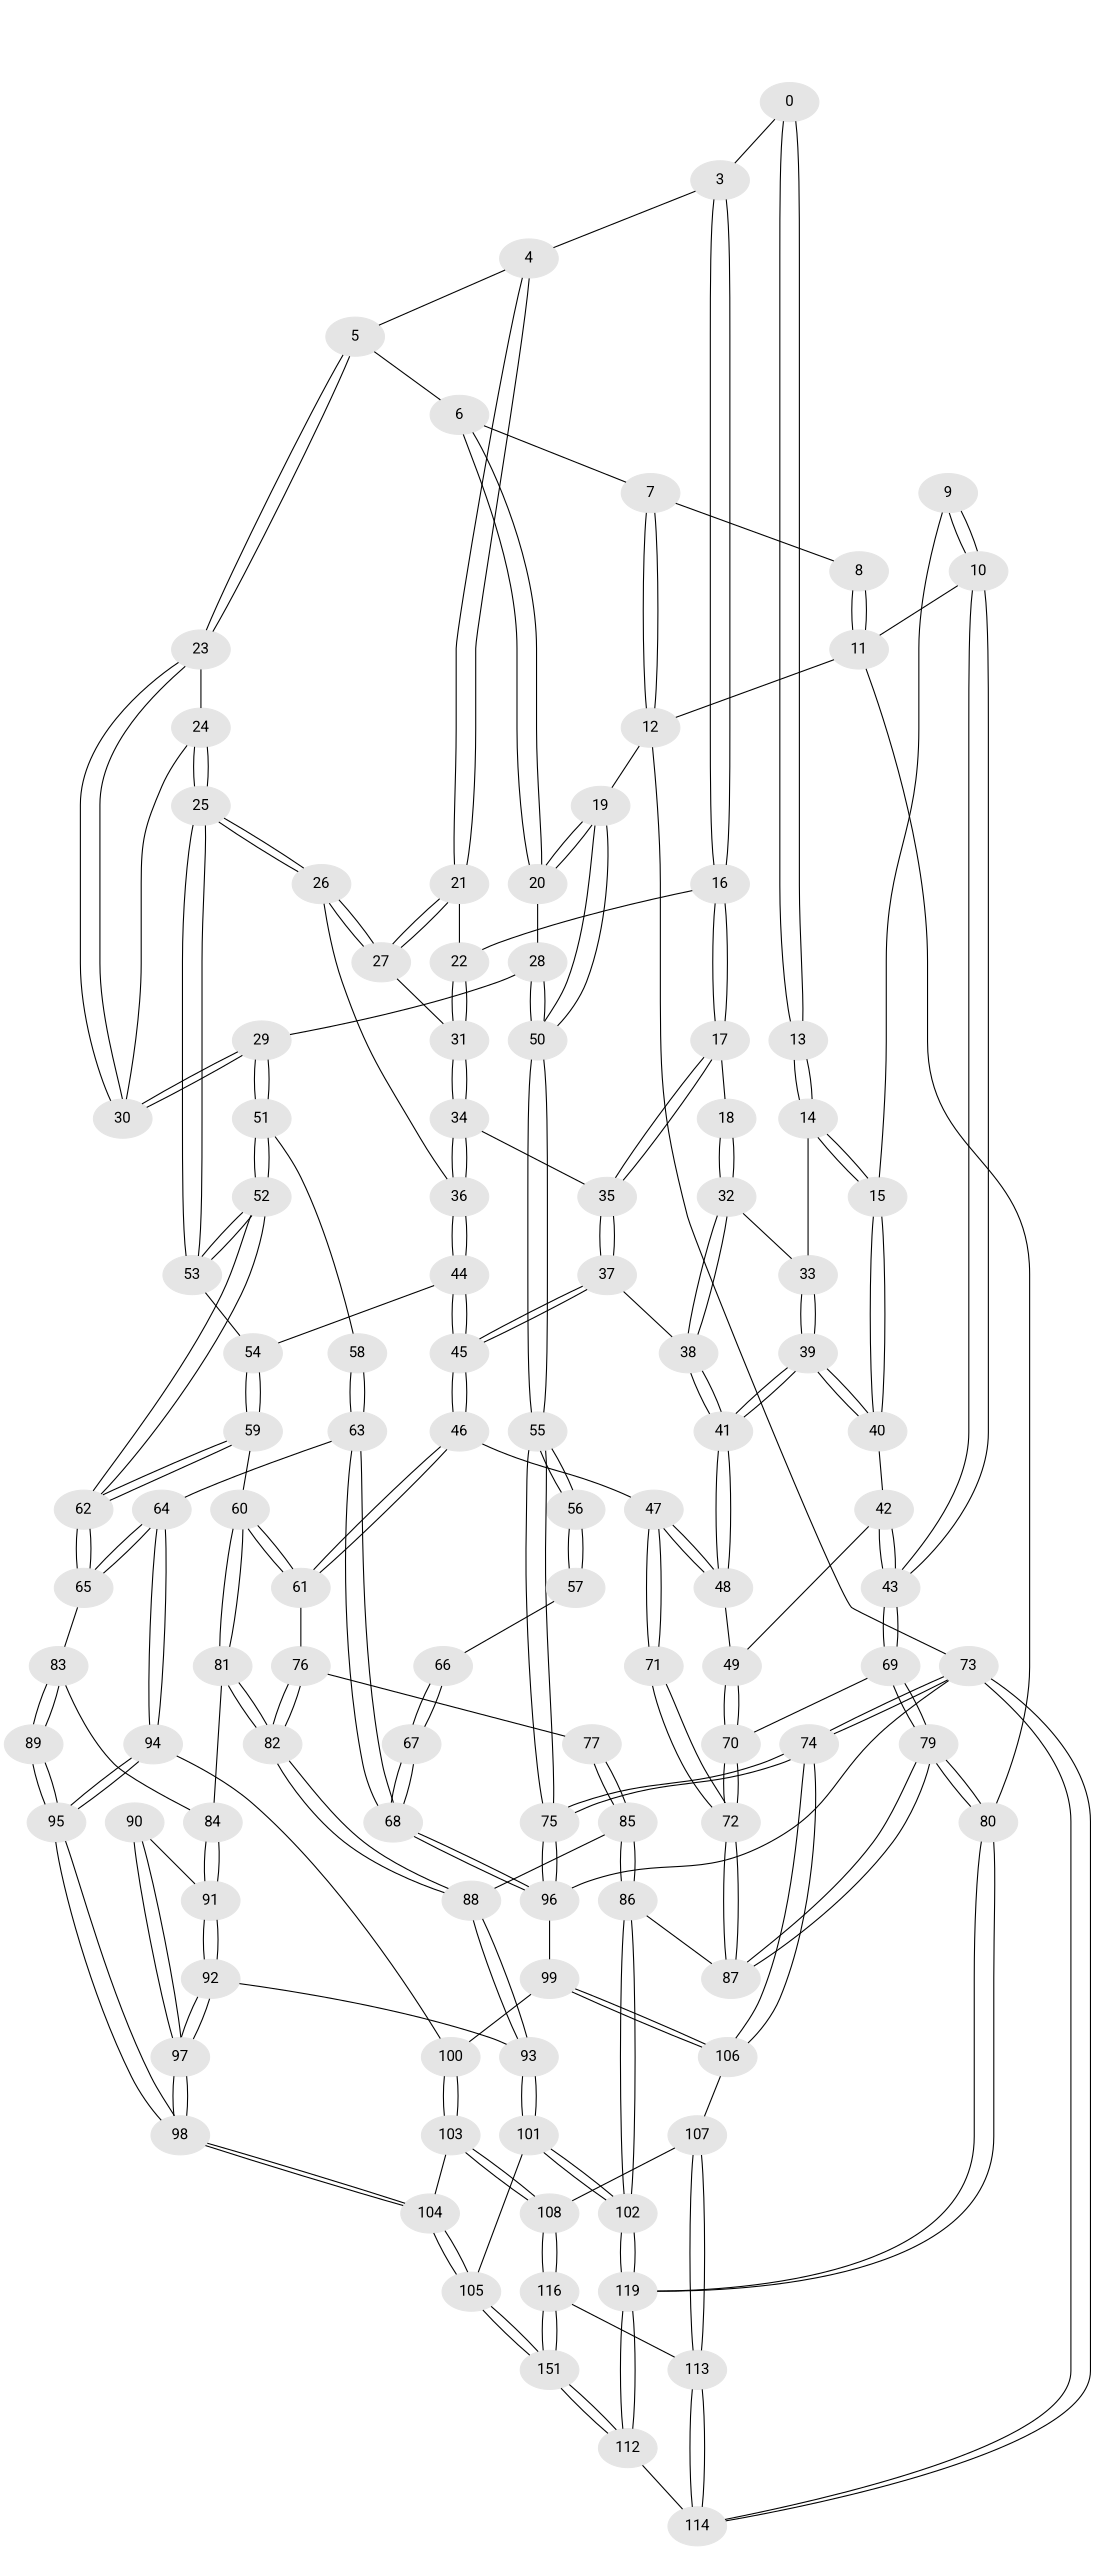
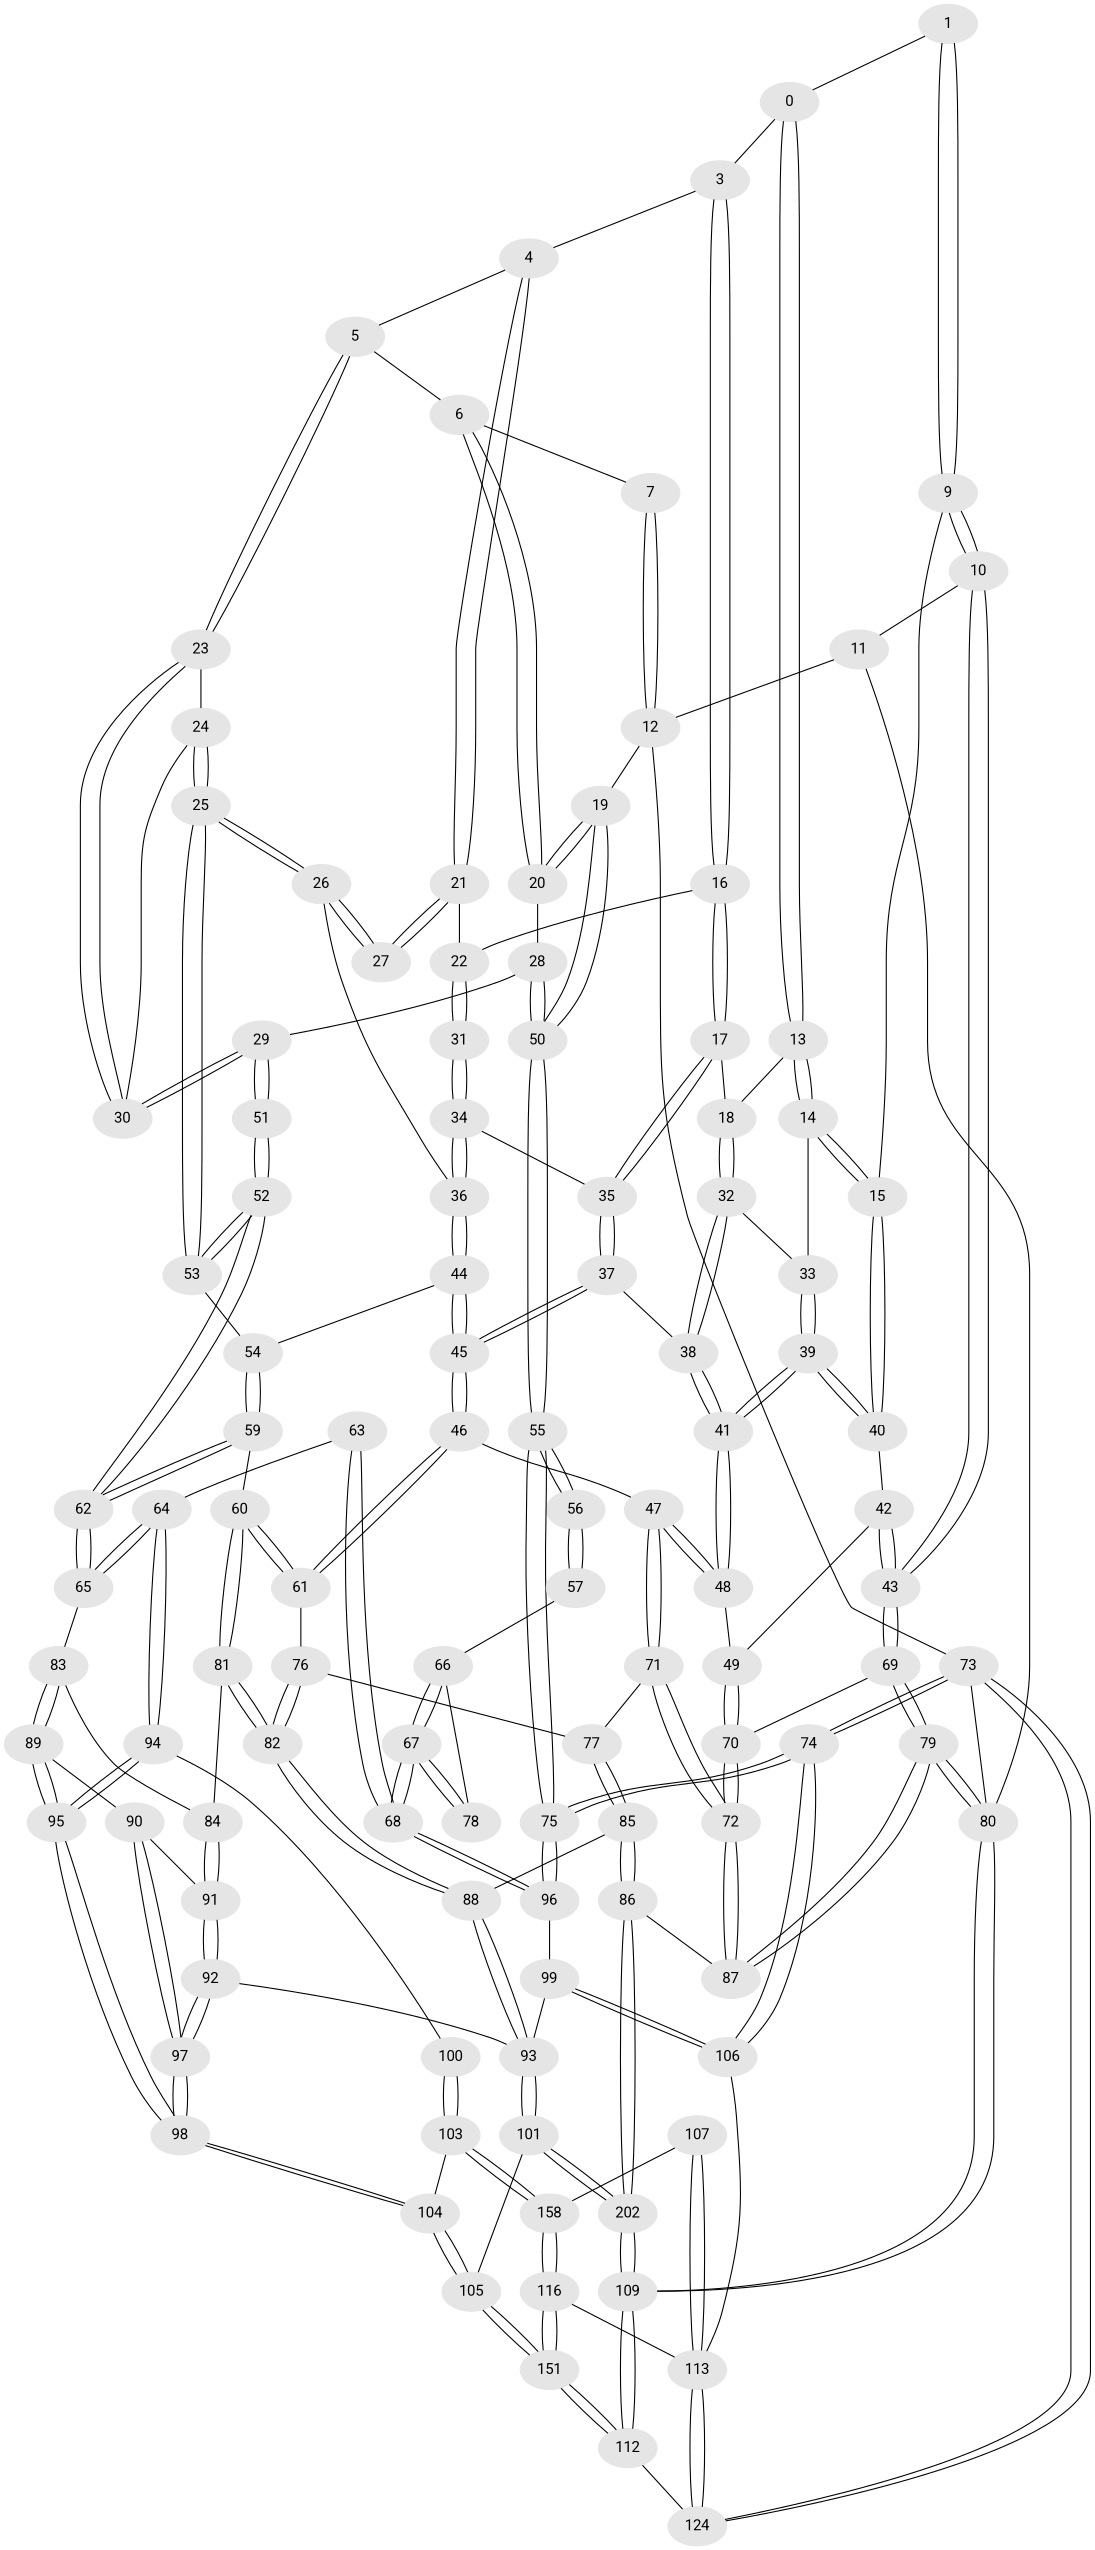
none -> (948, 24)
(859, 571) -> none
(418, 999) -> none
none -> (762, 1080)
(357, 1353) -> none
none -> (623, 1705)
none -> (84, 1783)
none -> (471, 1822)
(786, 1832) -> (979, 1744)
(500, 2018) -> (539, 2018)
(712, 2096) -> (740, 2216)
(550, 2213) -> (550, 2213)
(628, 2213) -> (628, 2213)
(628, 2292) -> (628, 2292)
(697, 2526) -> (697, 2526)
